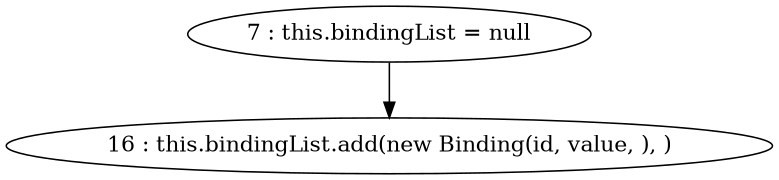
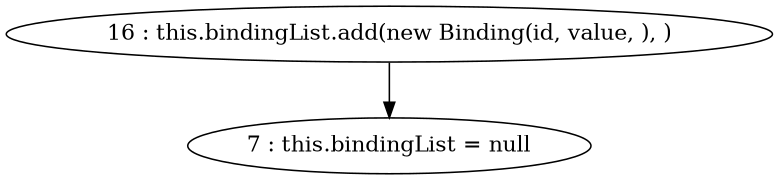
(389, 82) -> (389, 82)
